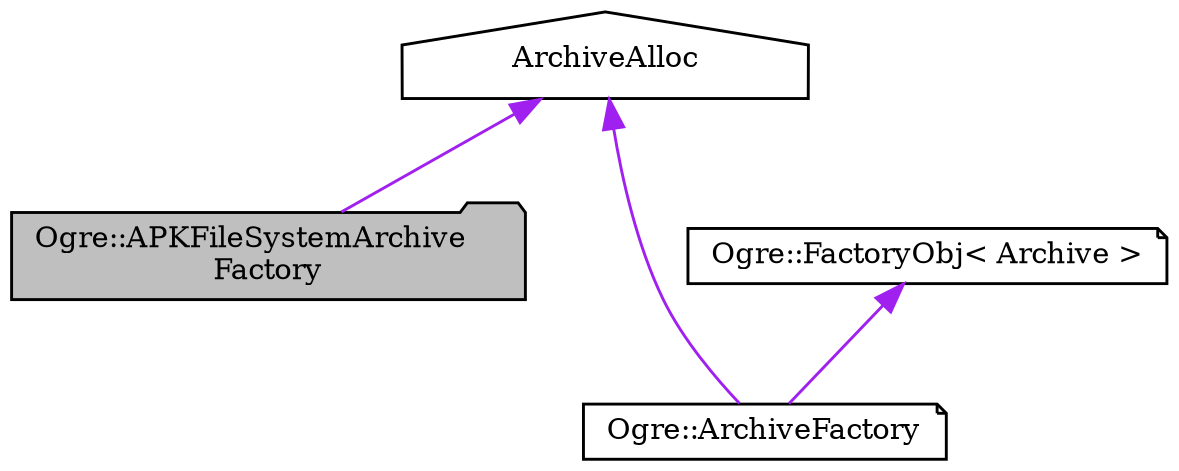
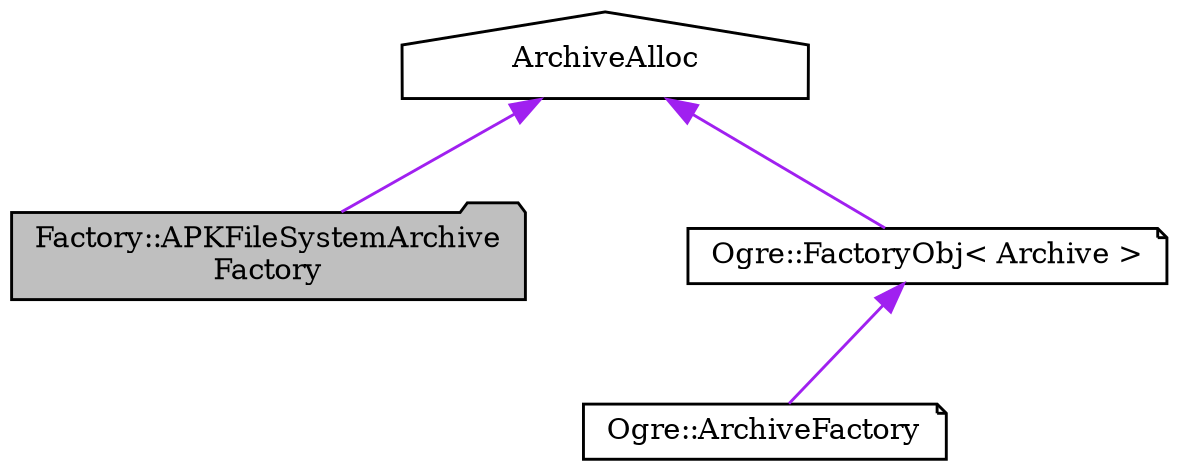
(269, 256) -> (269, 256)
(653, 277) -> (789, 171)
